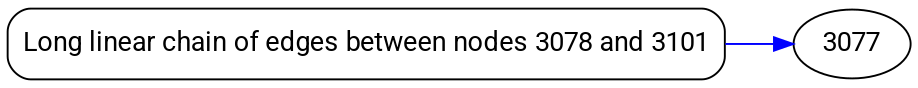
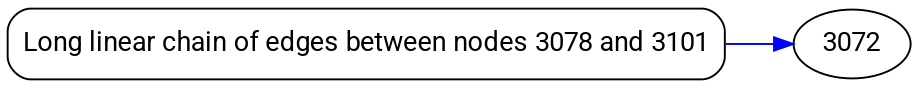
(852, 44) -> (852, 44)
